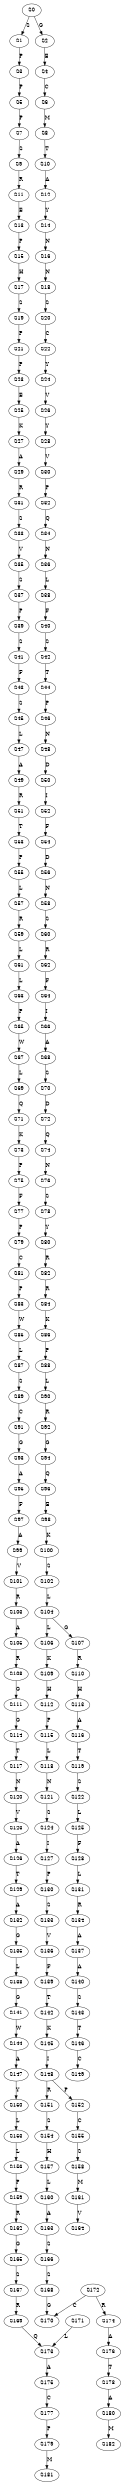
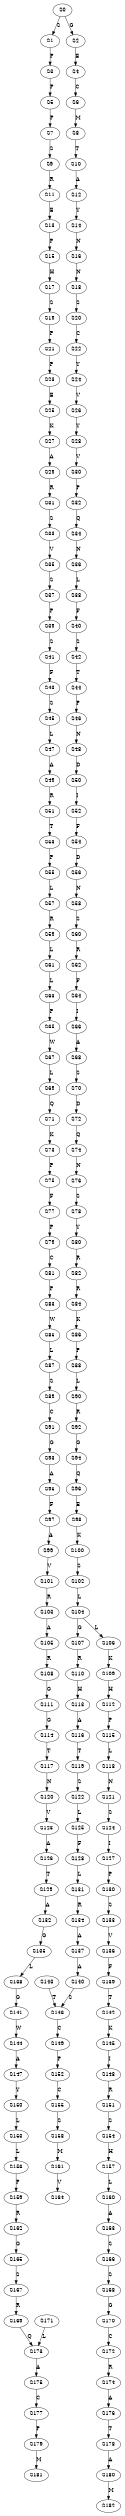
(78, 1996) -> (69, 1996)
(61, 2089) -> (58, 2058)
(71, 2305) -> (109, 2335)
